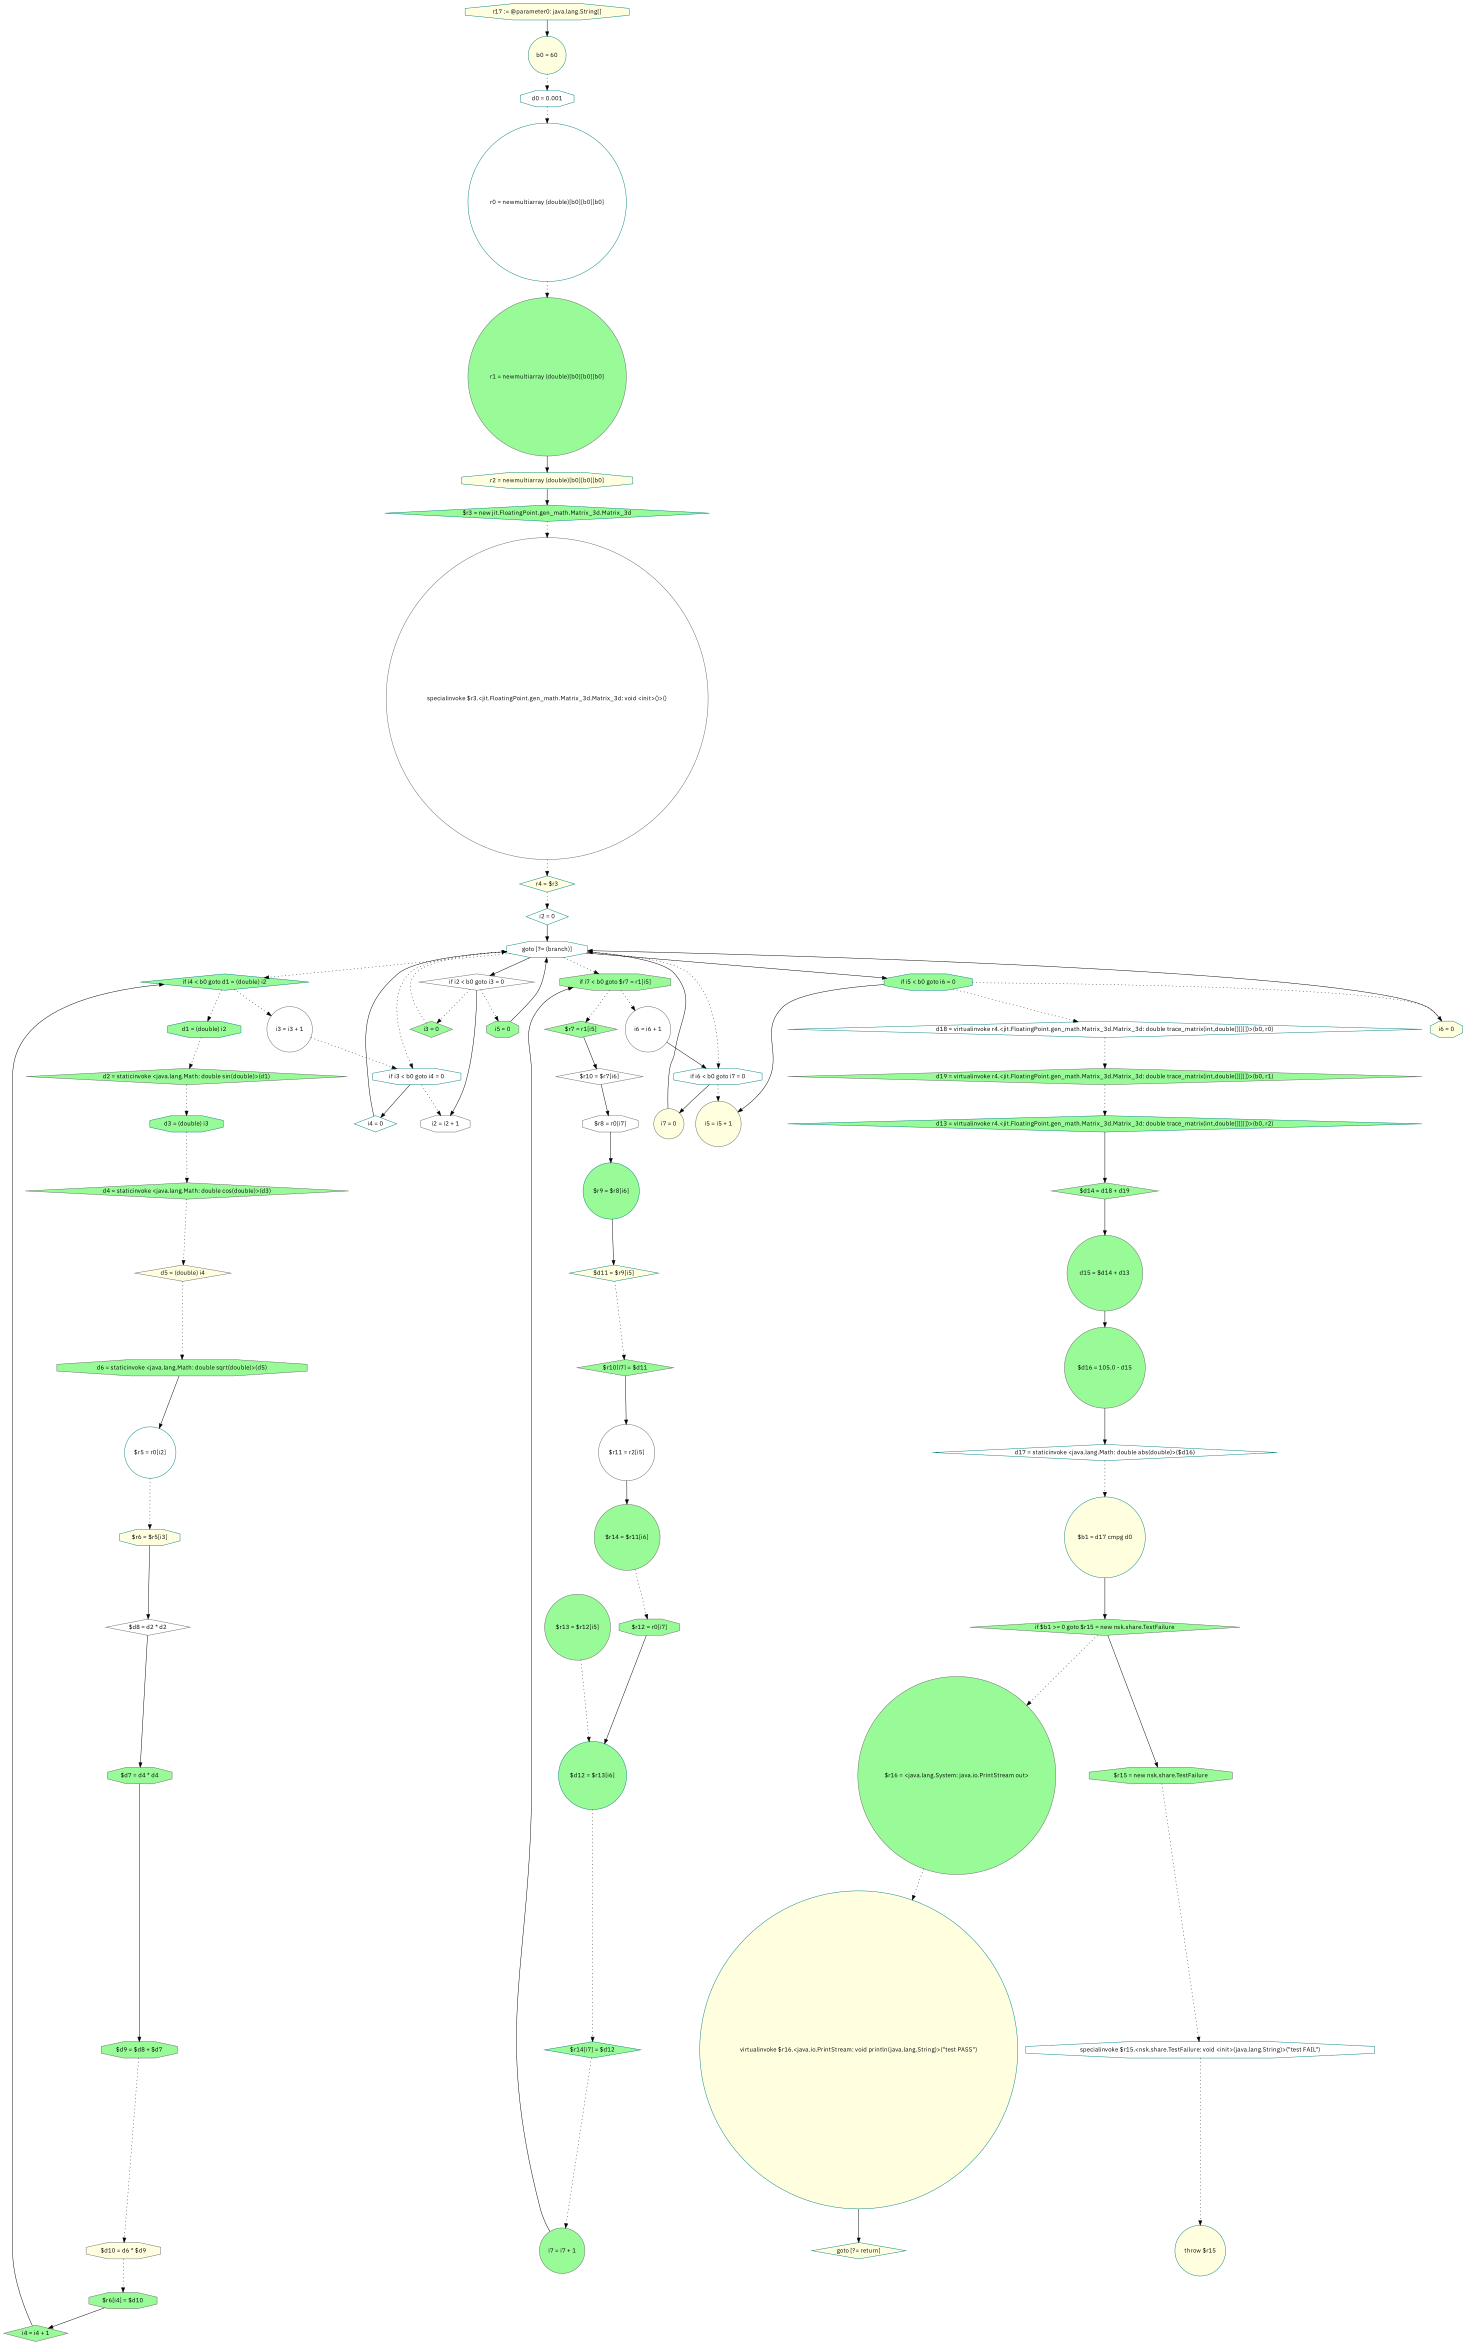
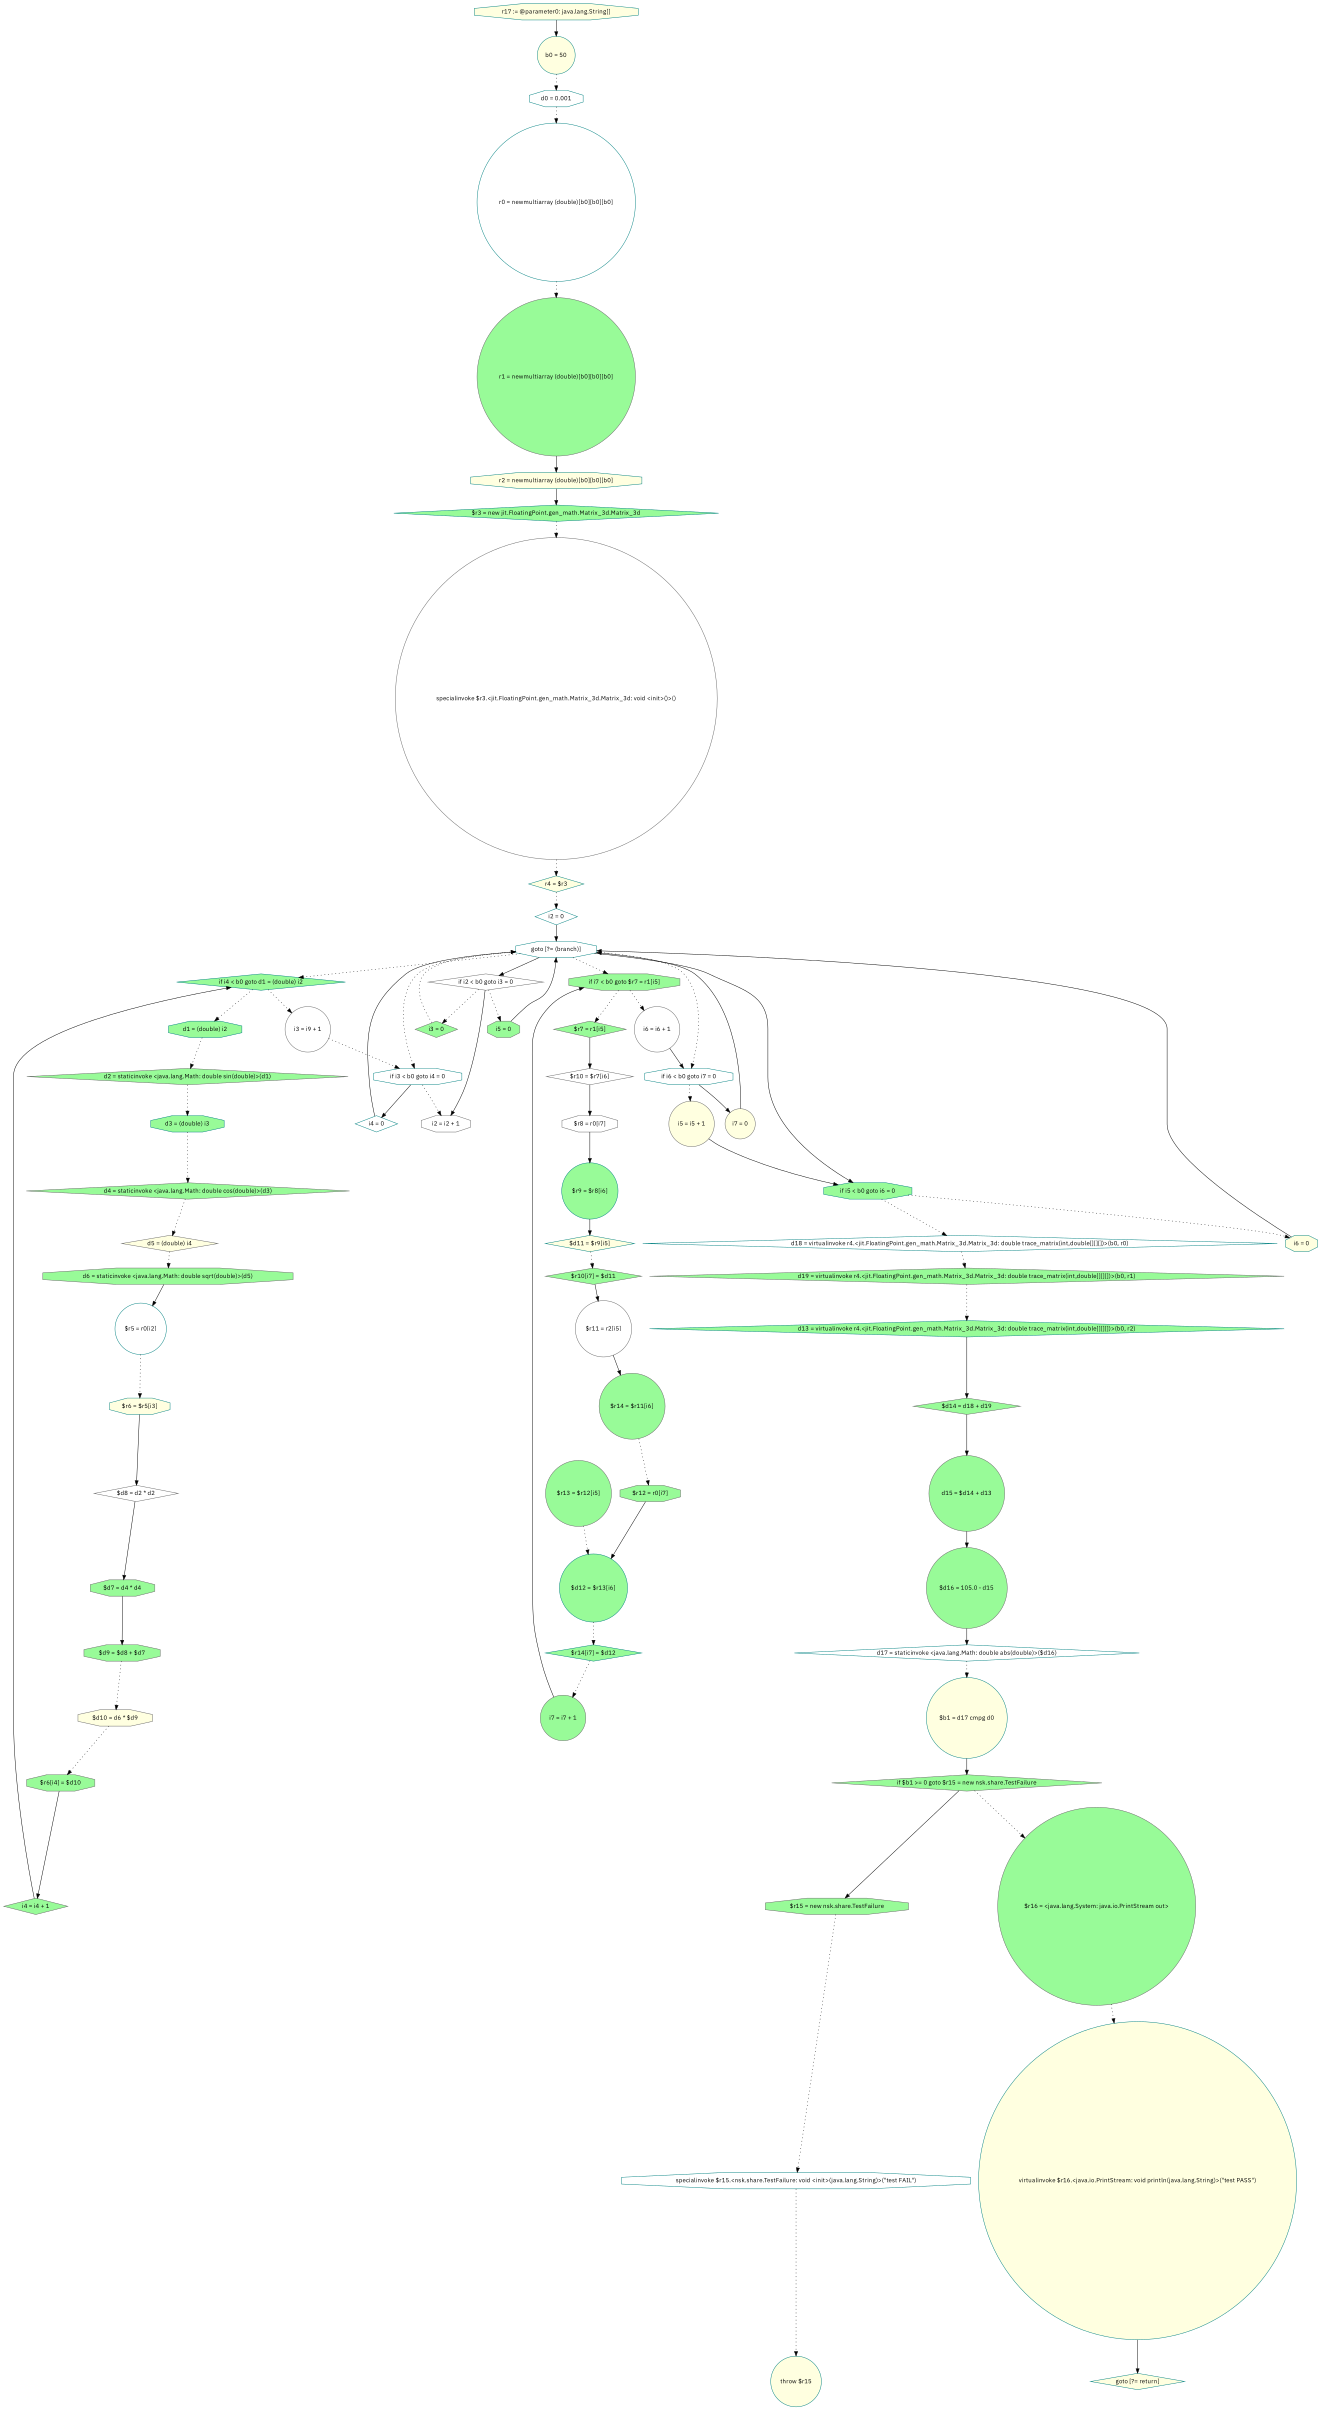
(547, 55) -> (556, 55)
(779, 1012) -> (769, 1166)
(290, 1029) -> (308, 1029)
